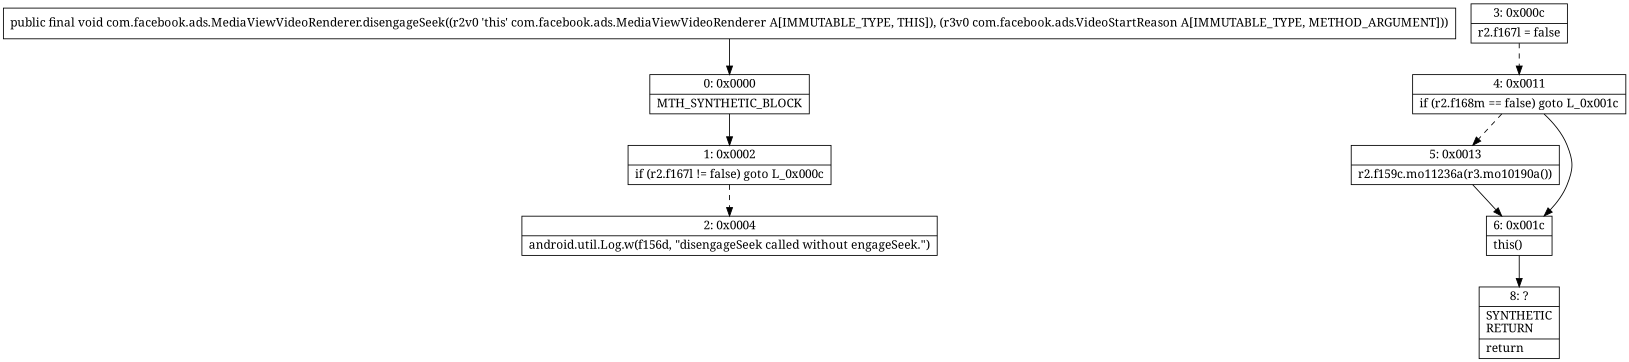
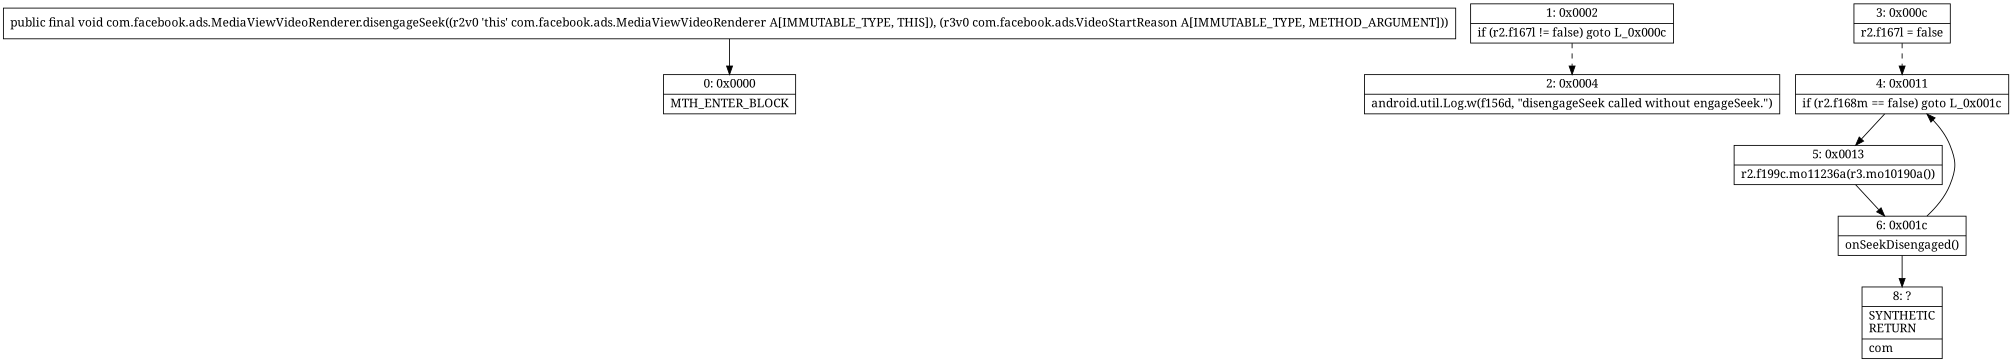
(730, 104) -> (730, 104)
(730, 125) -> none
(1490, 126) -> (1873, 126)
(1572, 161) -> (1955, 169)
(1455, 174) -> (1838, 174)
(1508, 245) -> (1902, 245)
(1505, 348) -> (1881, 348)
